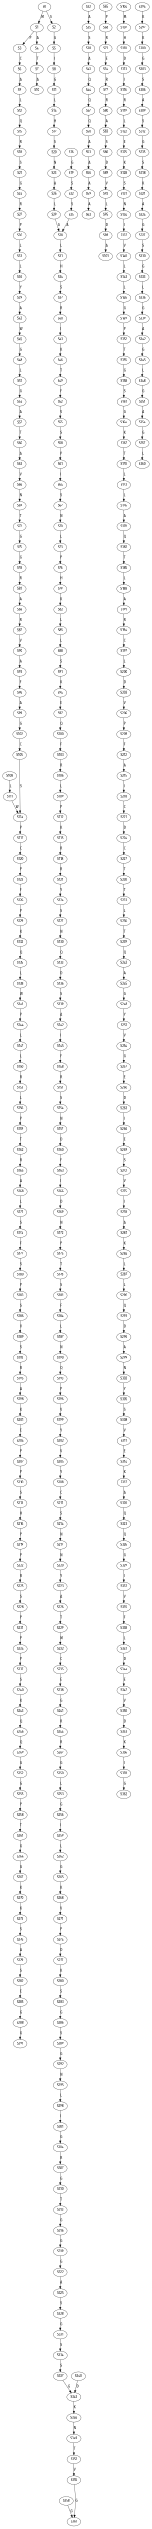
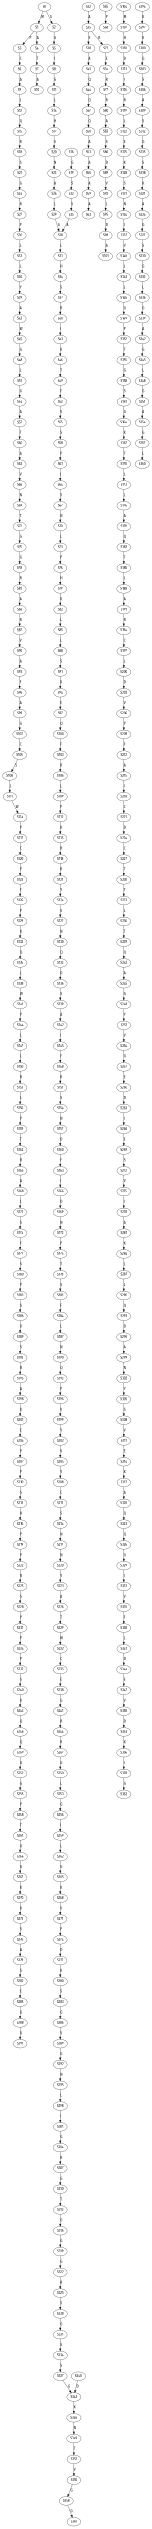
(106, 37) -> (96, 37)
(20, 785) -> (15, 764)
(75, 2500) -> (70, 2489)
